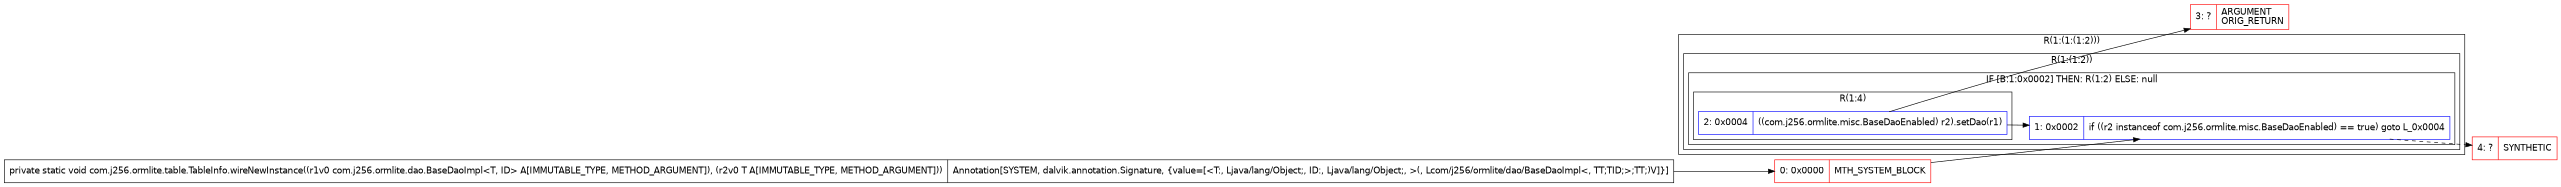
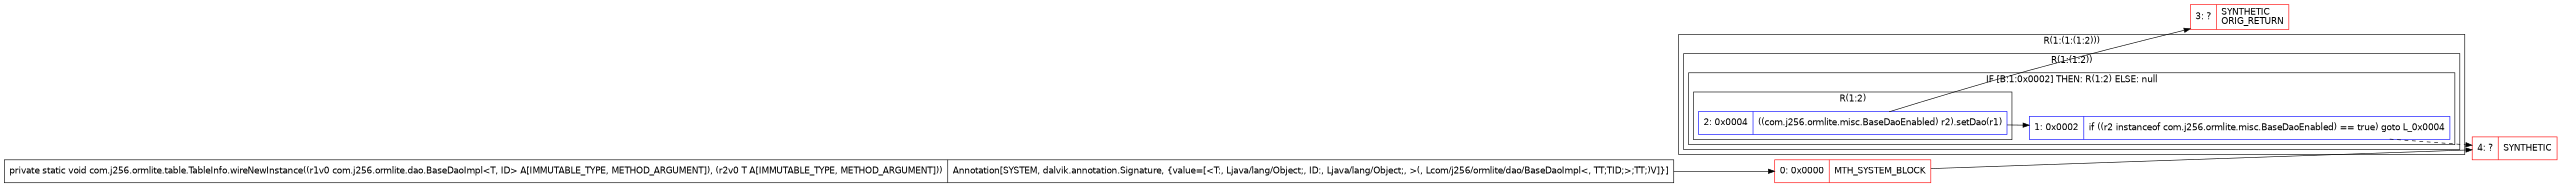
(2246, 12) -> (2246, 12)
(1853, 99) -> (1853, 99)
(2032, 151) -> (2198, 159)
